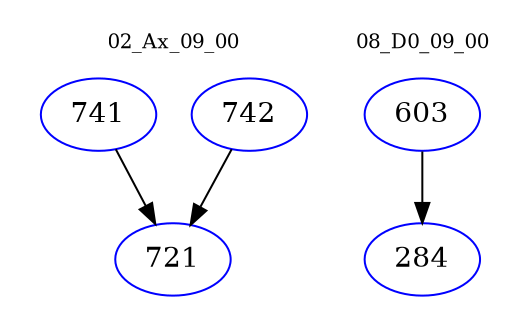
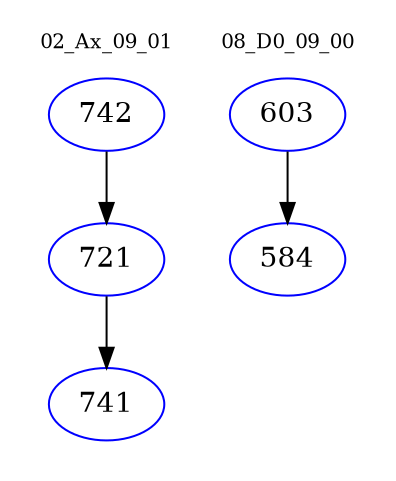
(174, 43) -> (107, 43)
(131, 178) -> (107, 322)
(422, 259) -> (288, 259)
